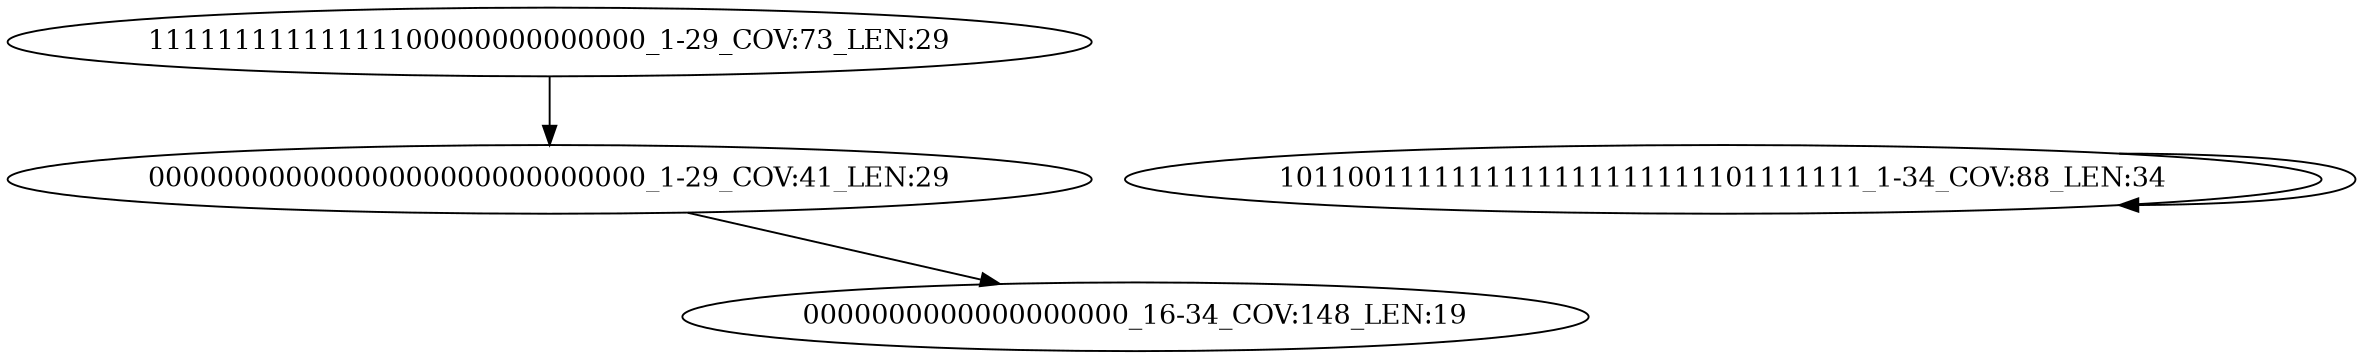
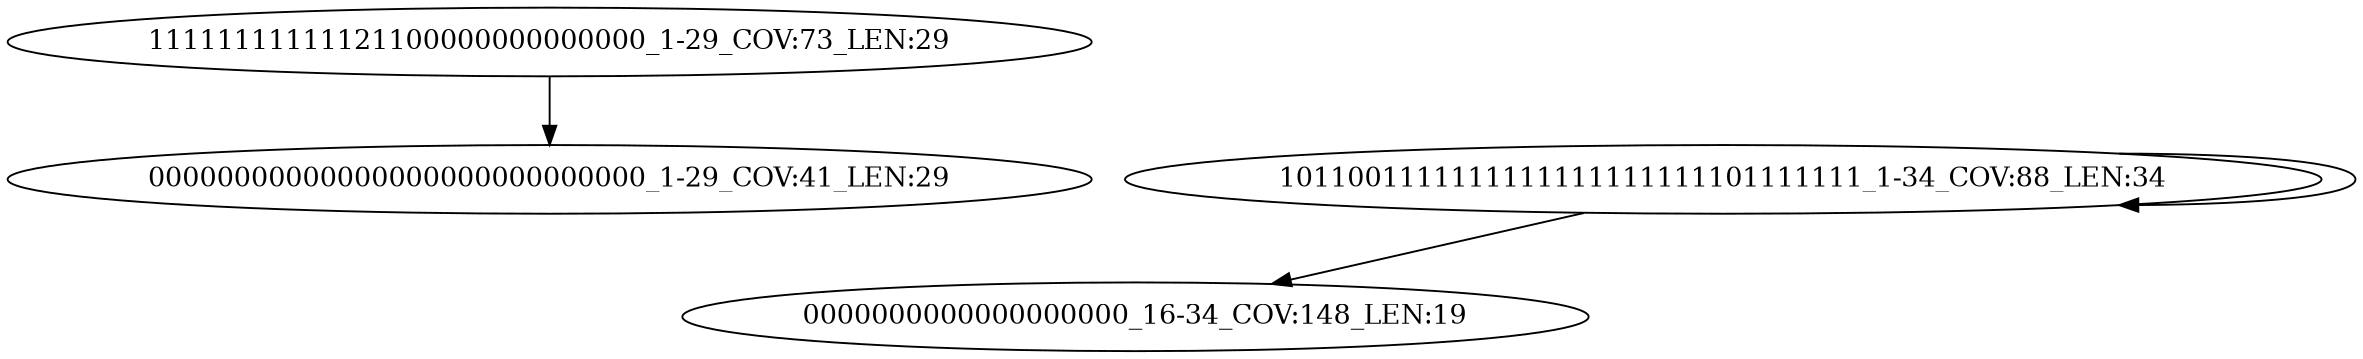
(550, 42) -> (550, 42)
(834, 246) -> (1437, 246)
